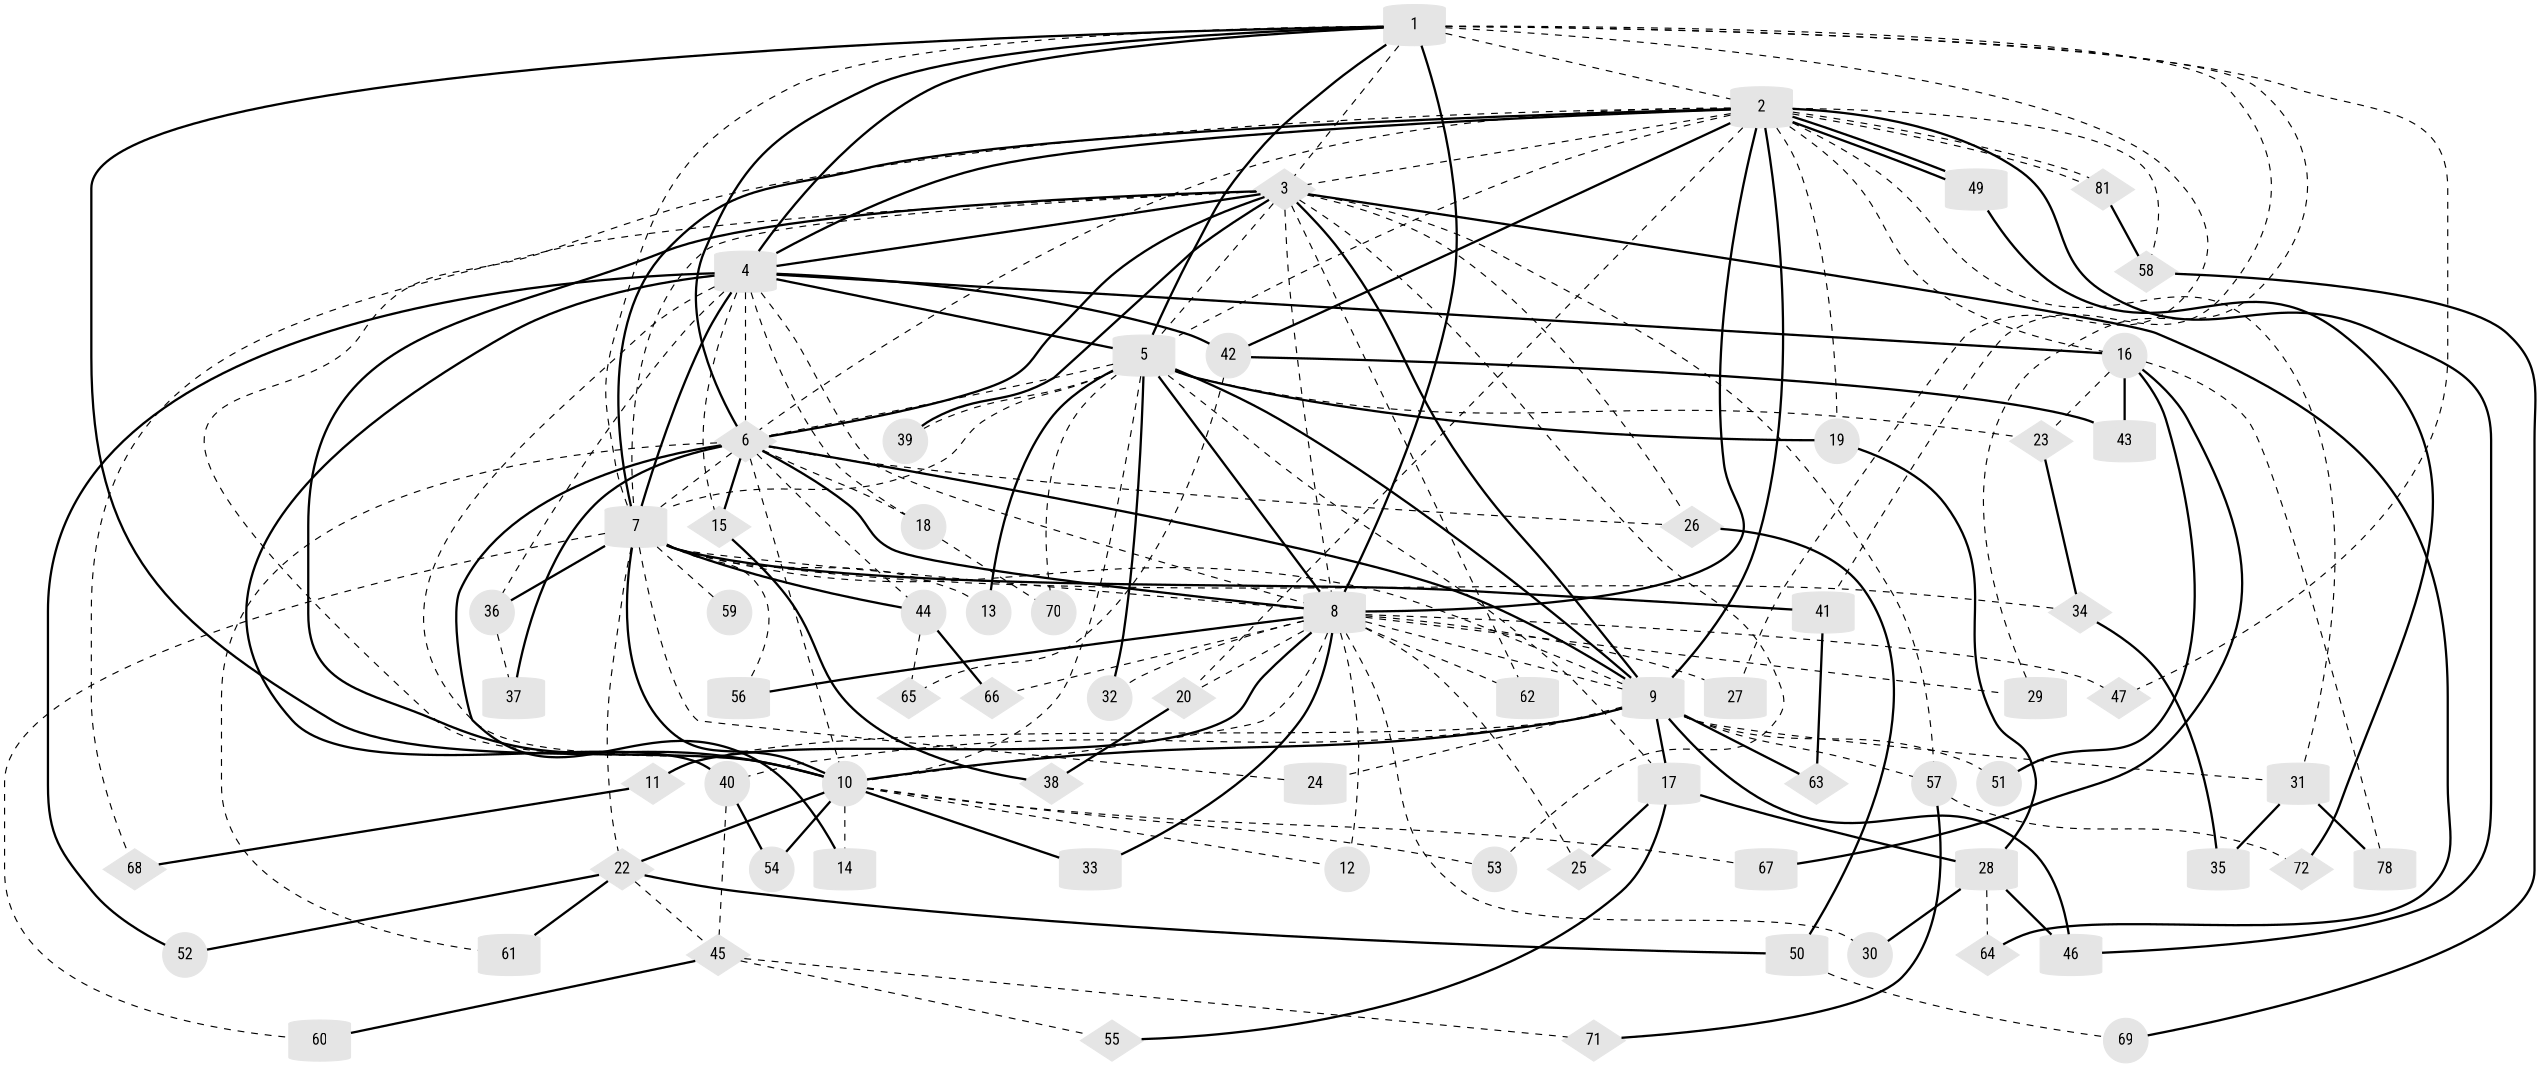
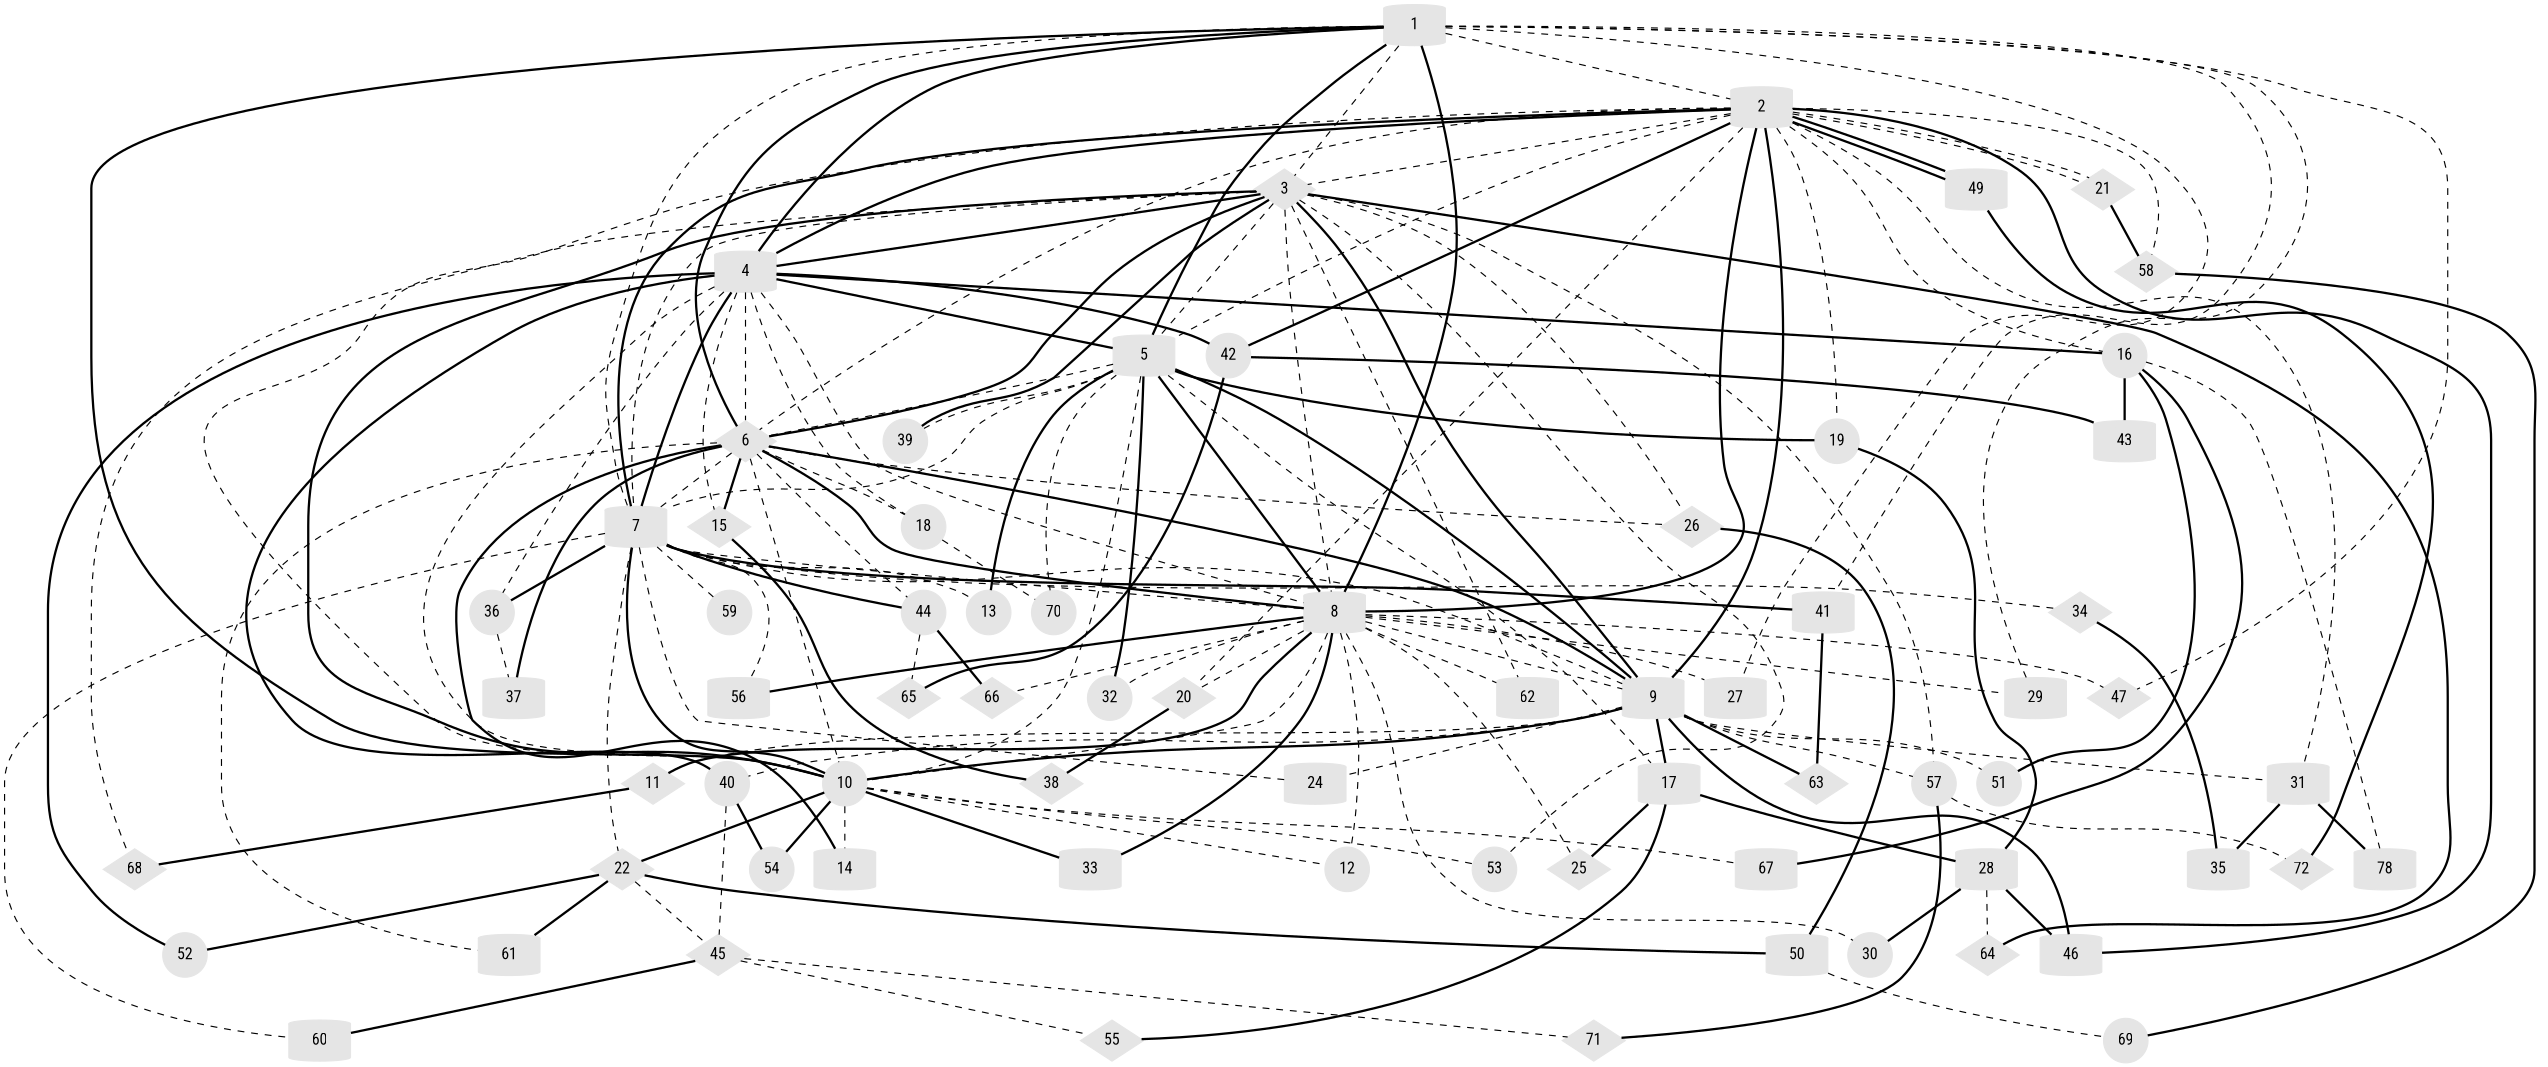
(2103, 190) -> (2103, 190)
(2041, 441) -> none
(1113, 608) -> (1113, 608)
